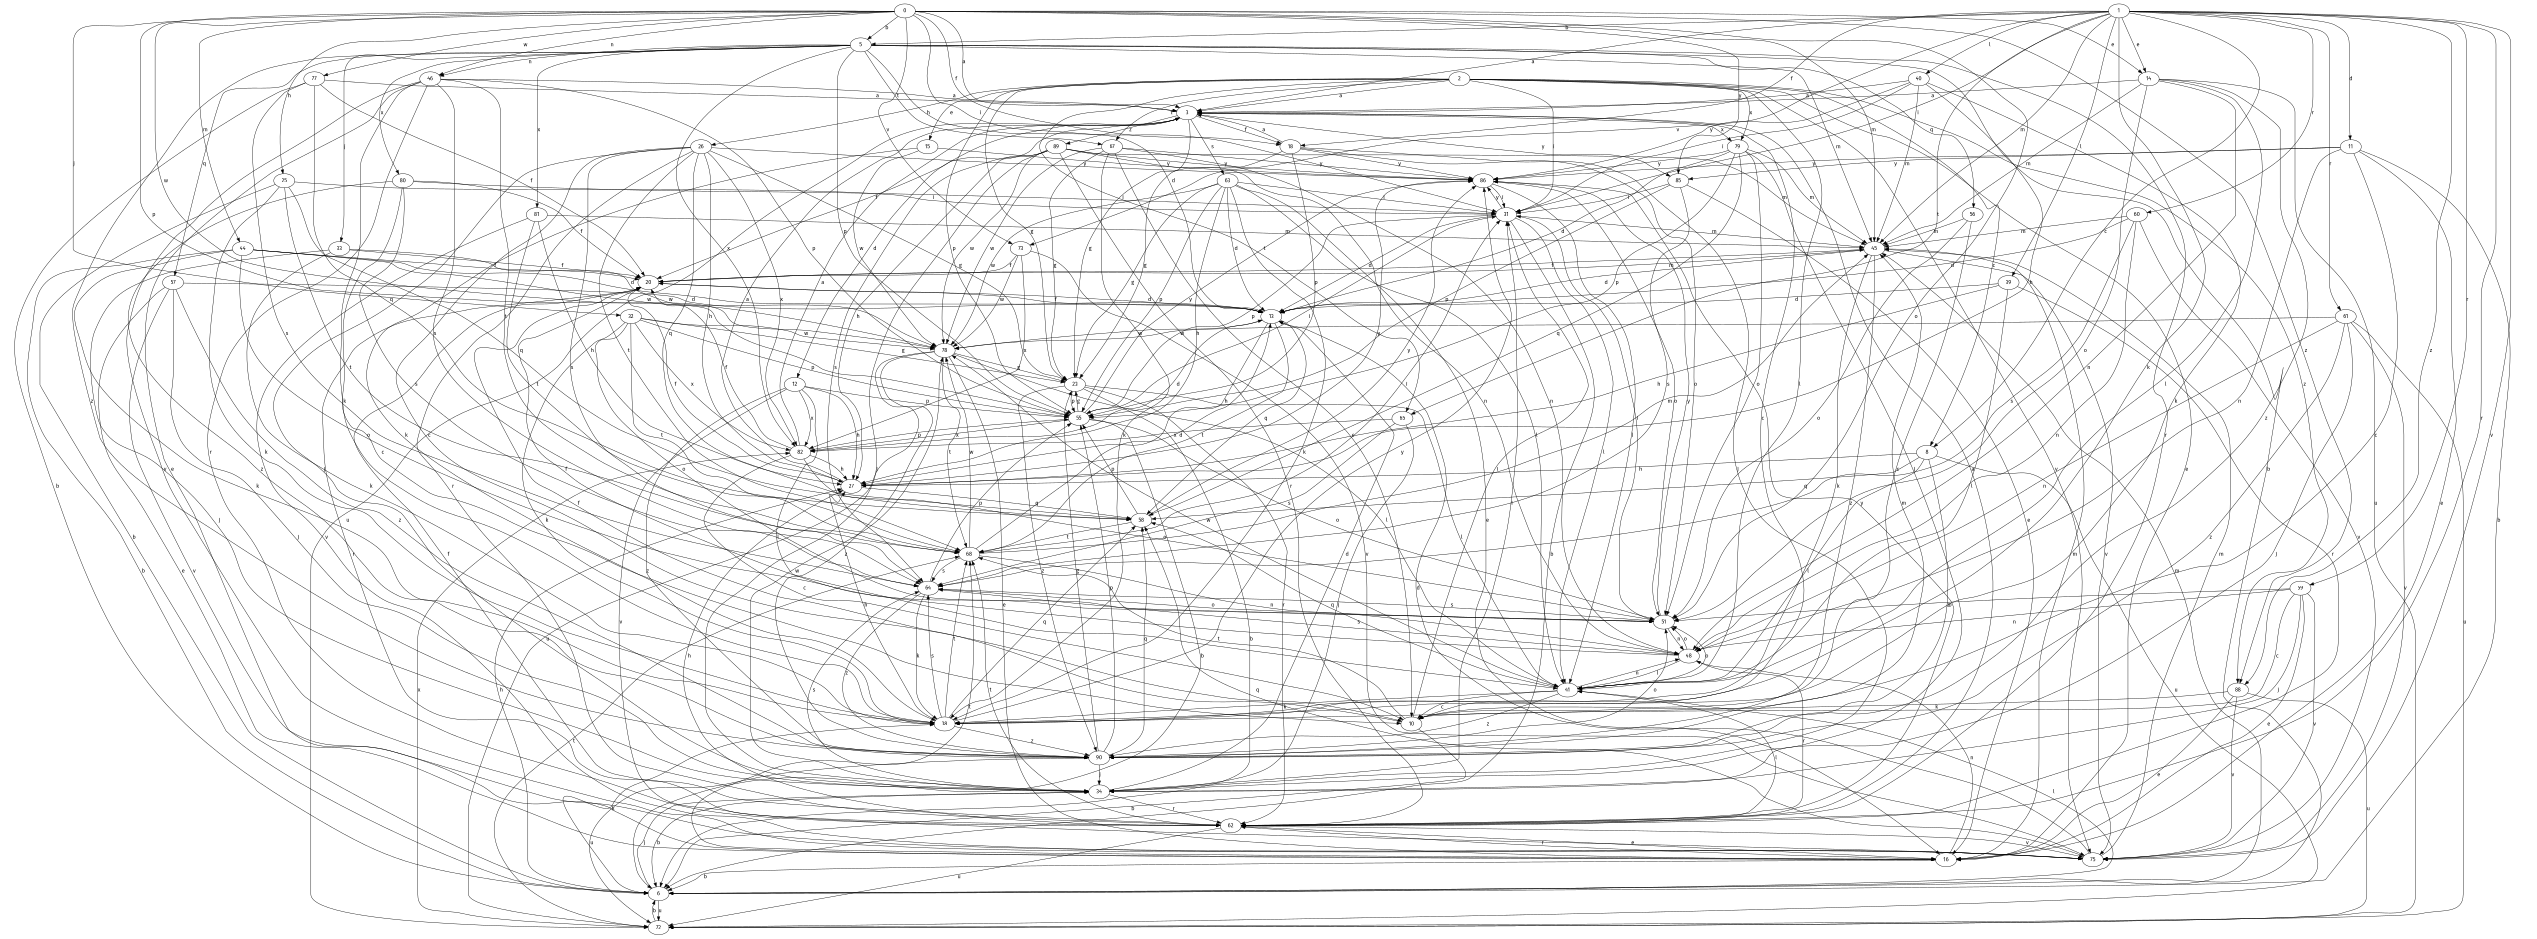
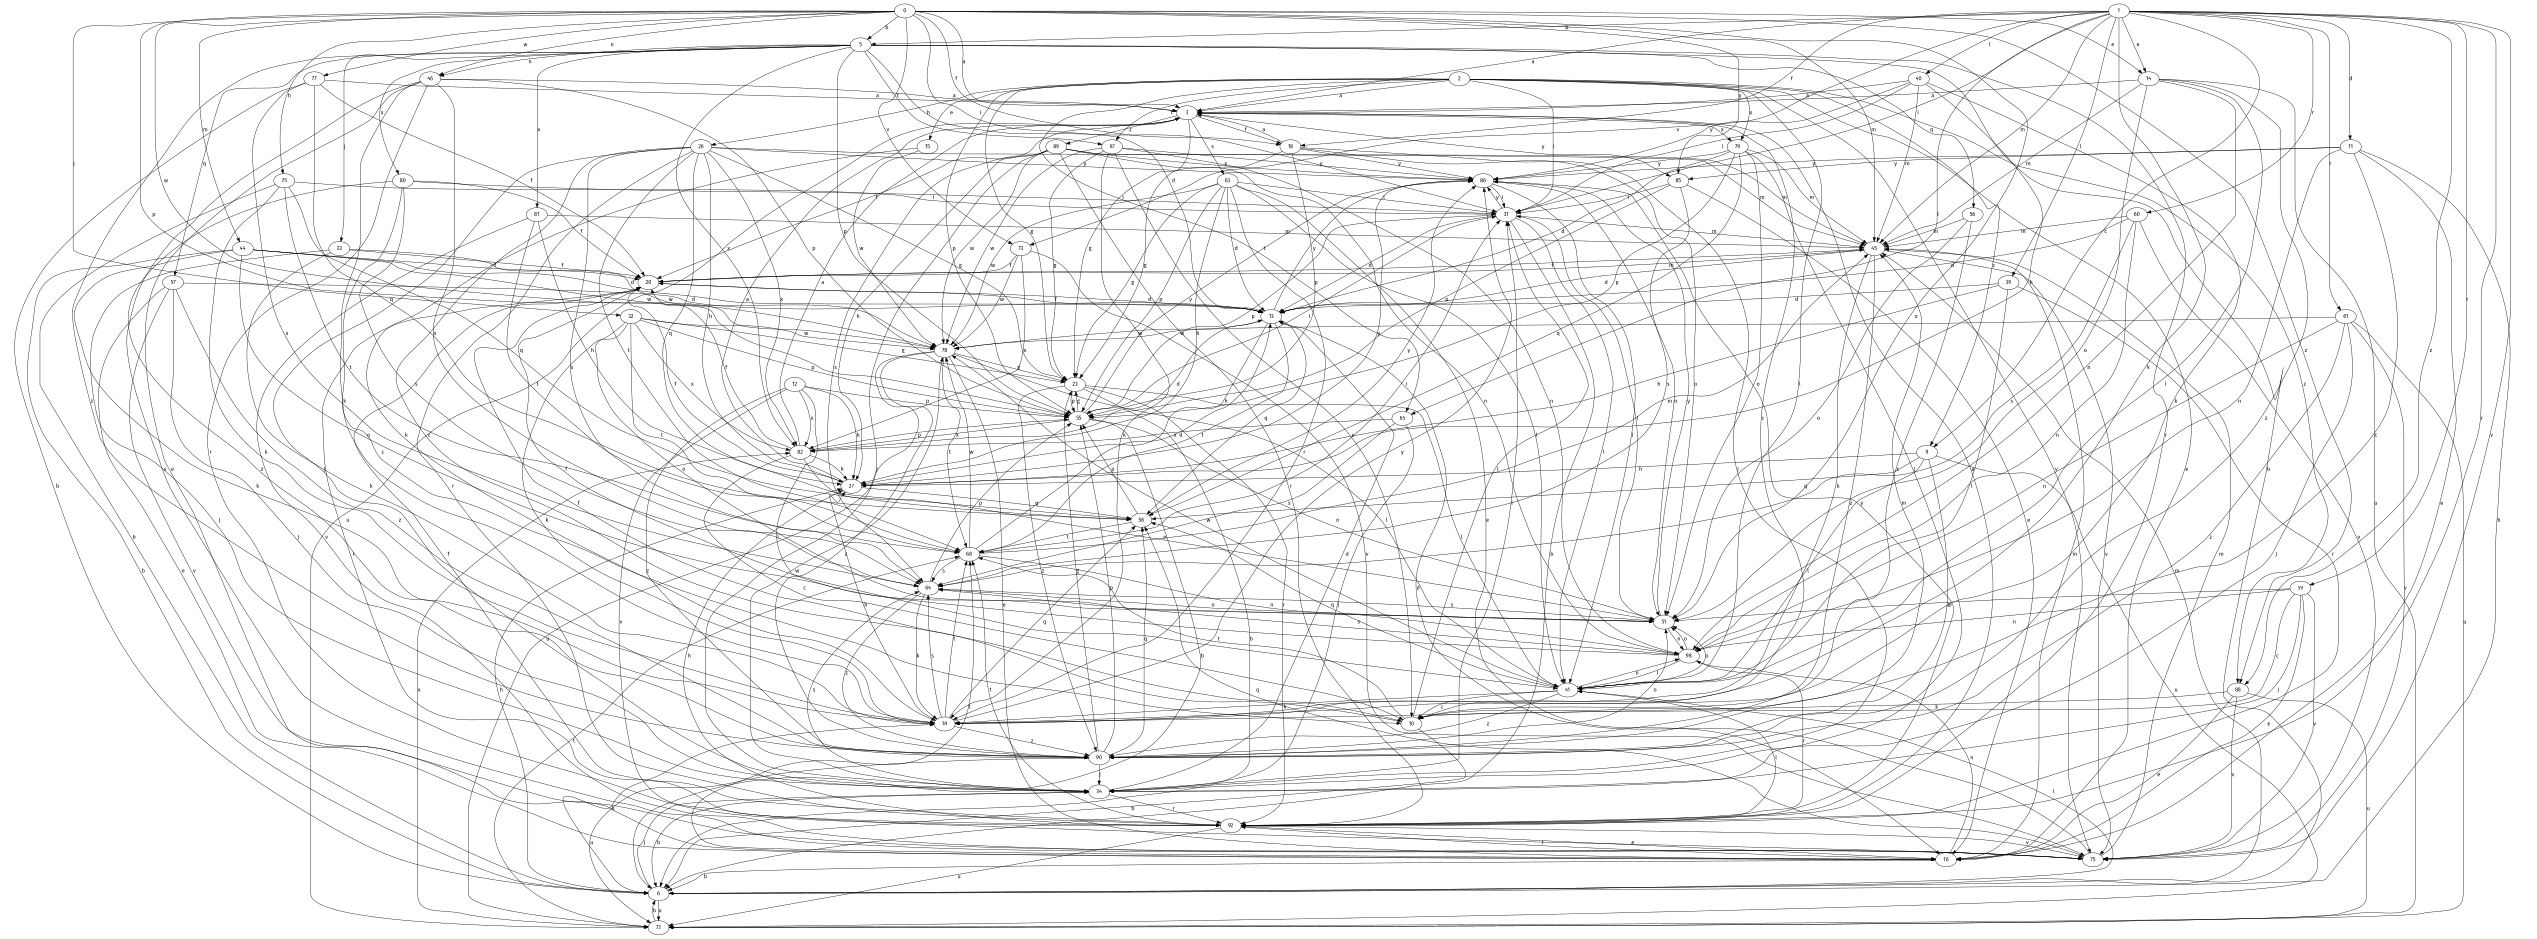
(1425, 57) -> (1063, 154)
(1137, 165) -> (1352, 205)
(929, 177) -> none
(559, 435) -> none
(1304, 452) -> (1304, 452)
(1927, 452) -> (1927, 452)
(1689, 656) -> (1689, 656)
(1231, 826) -> (1231, 826)
